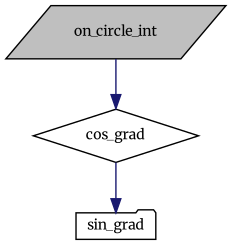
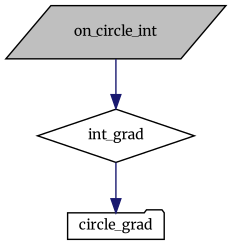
(116, 136) -> (116, 136)
(116, 226) -> (116, 226)
